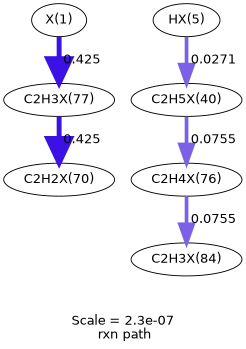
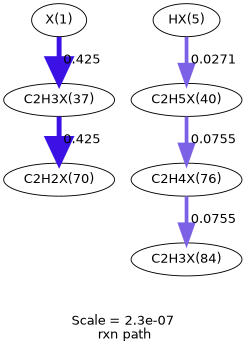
(59, 100) -> (59, 100)
